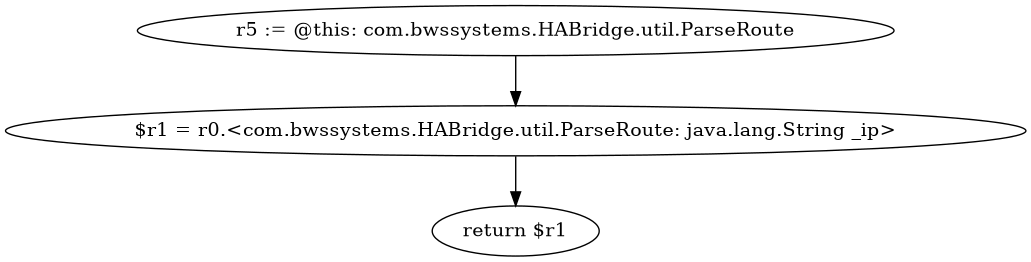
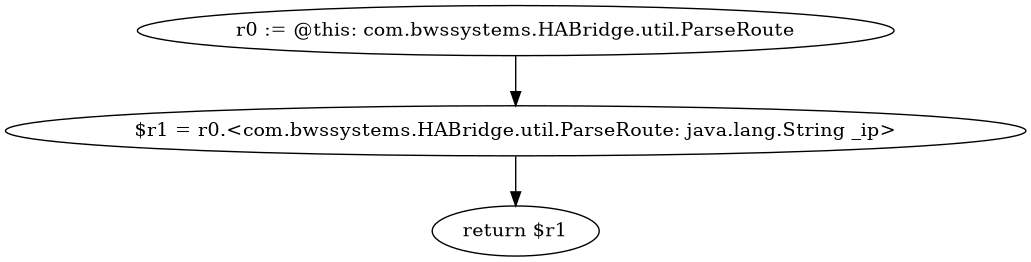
(516, 31) -> (516, 31)
